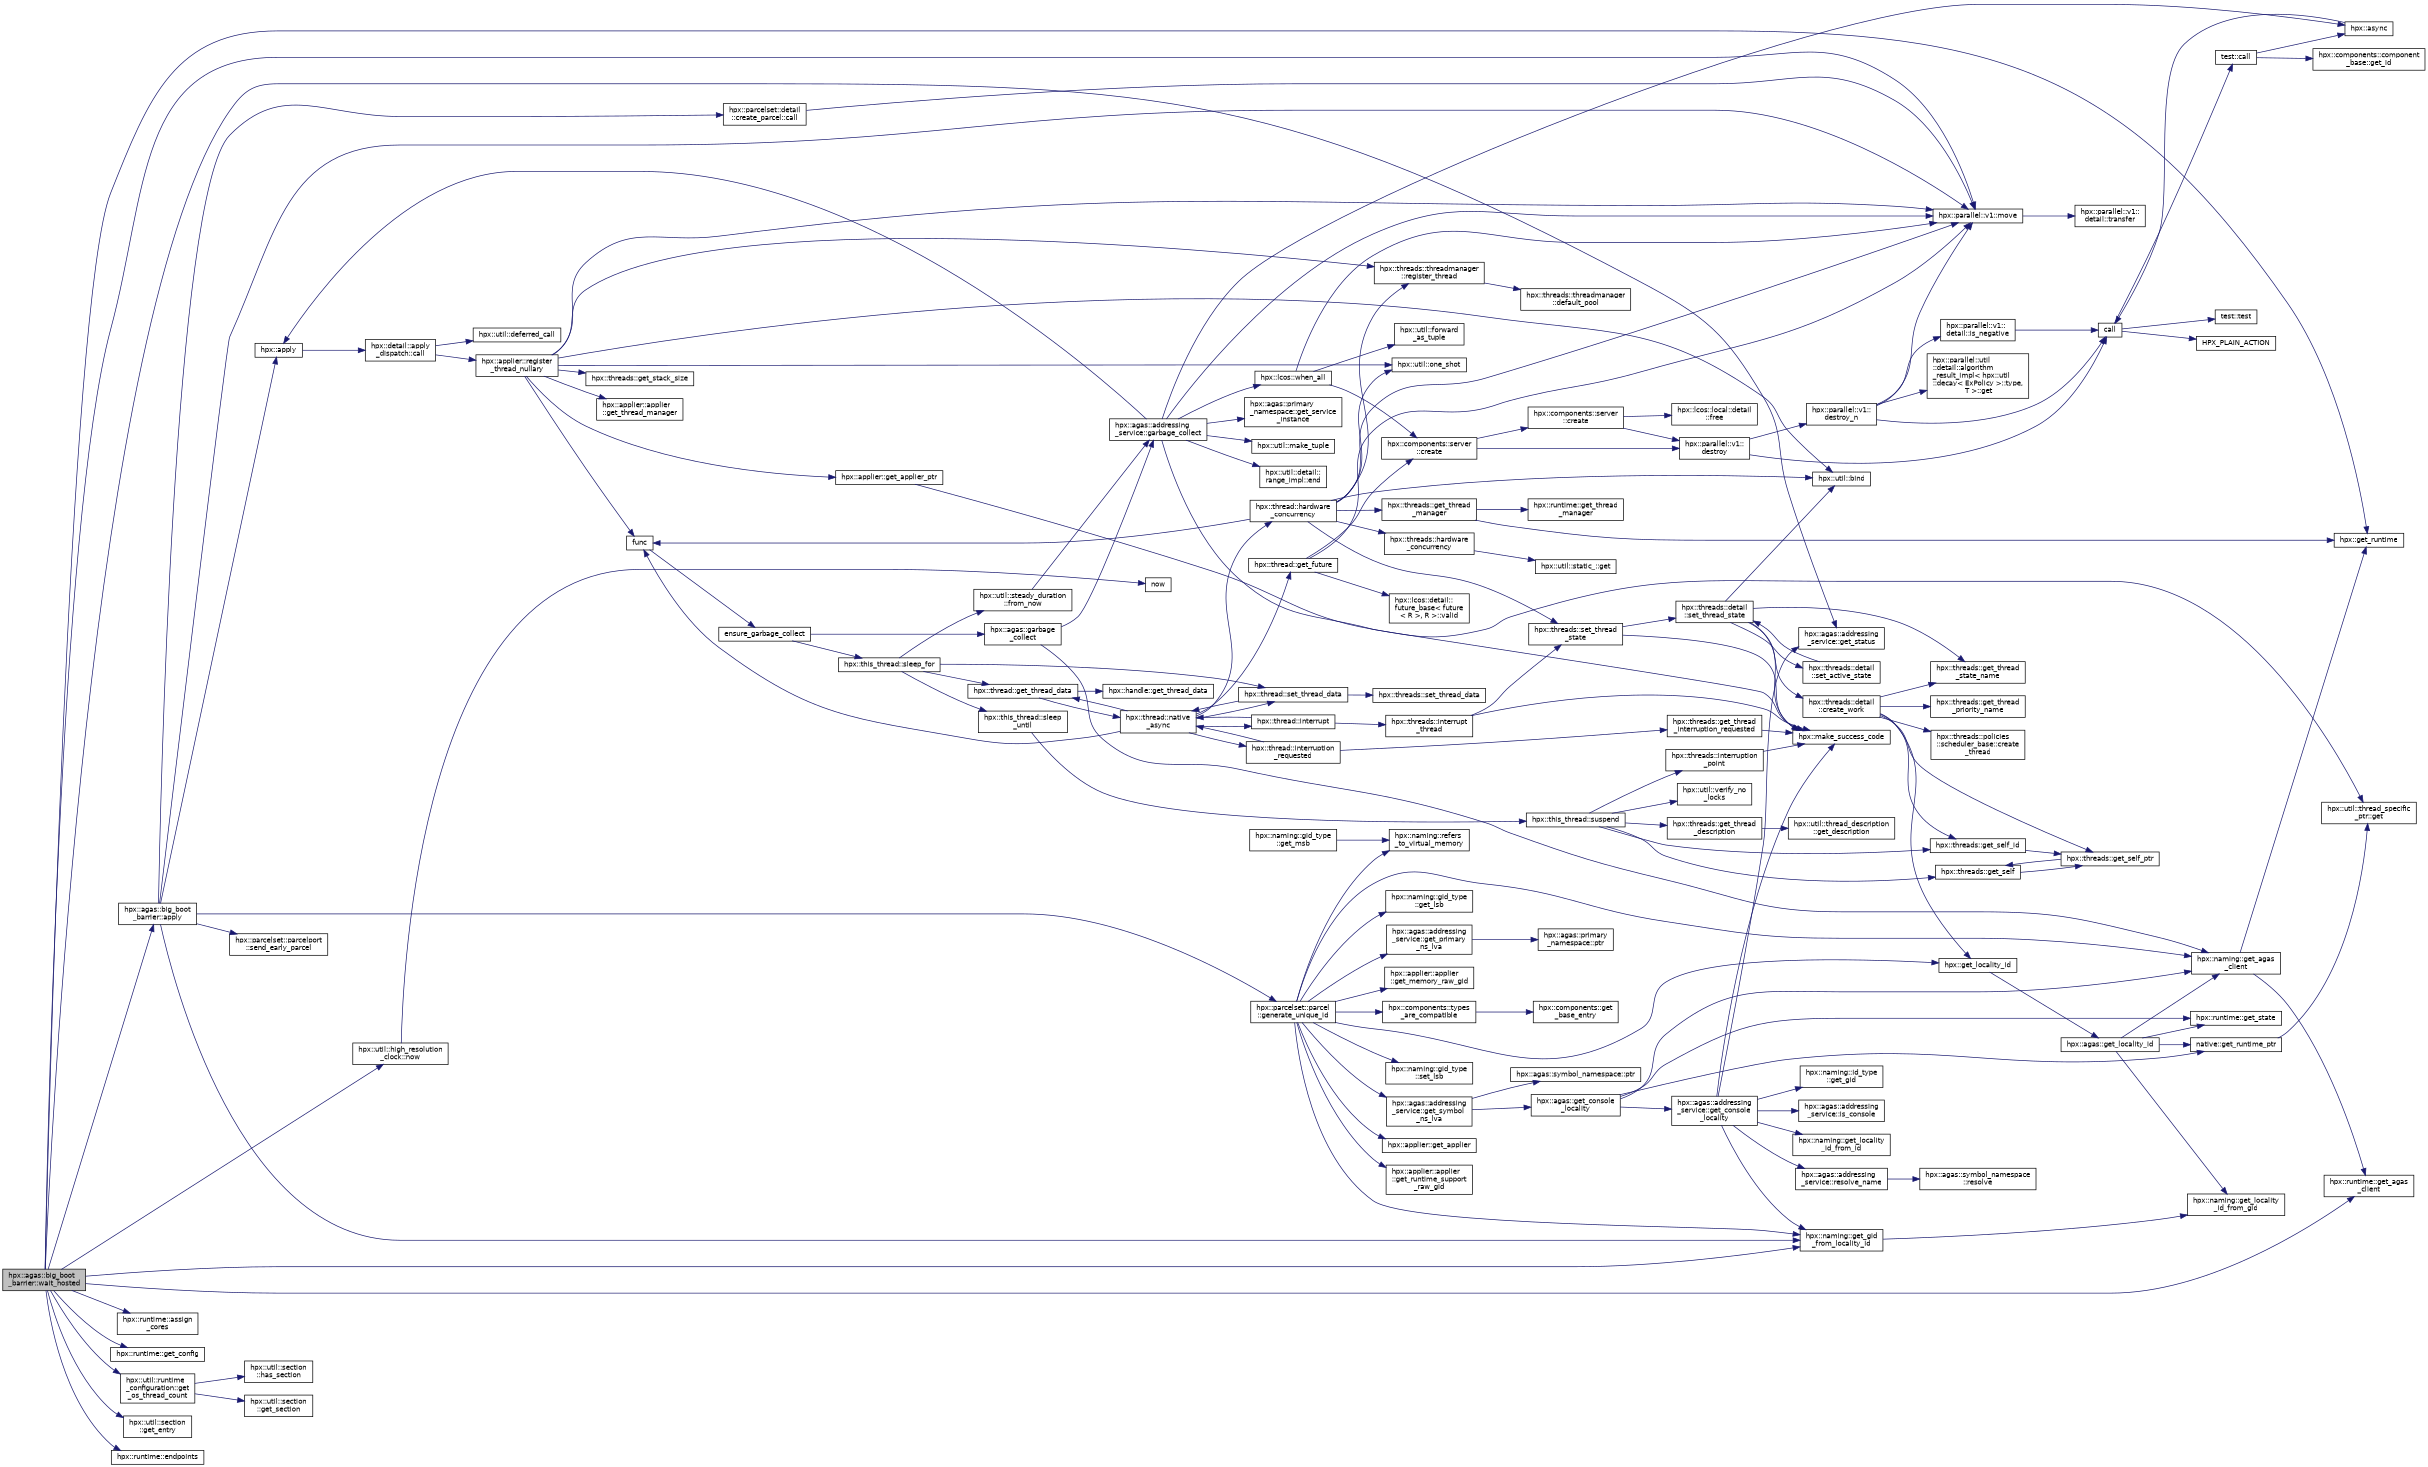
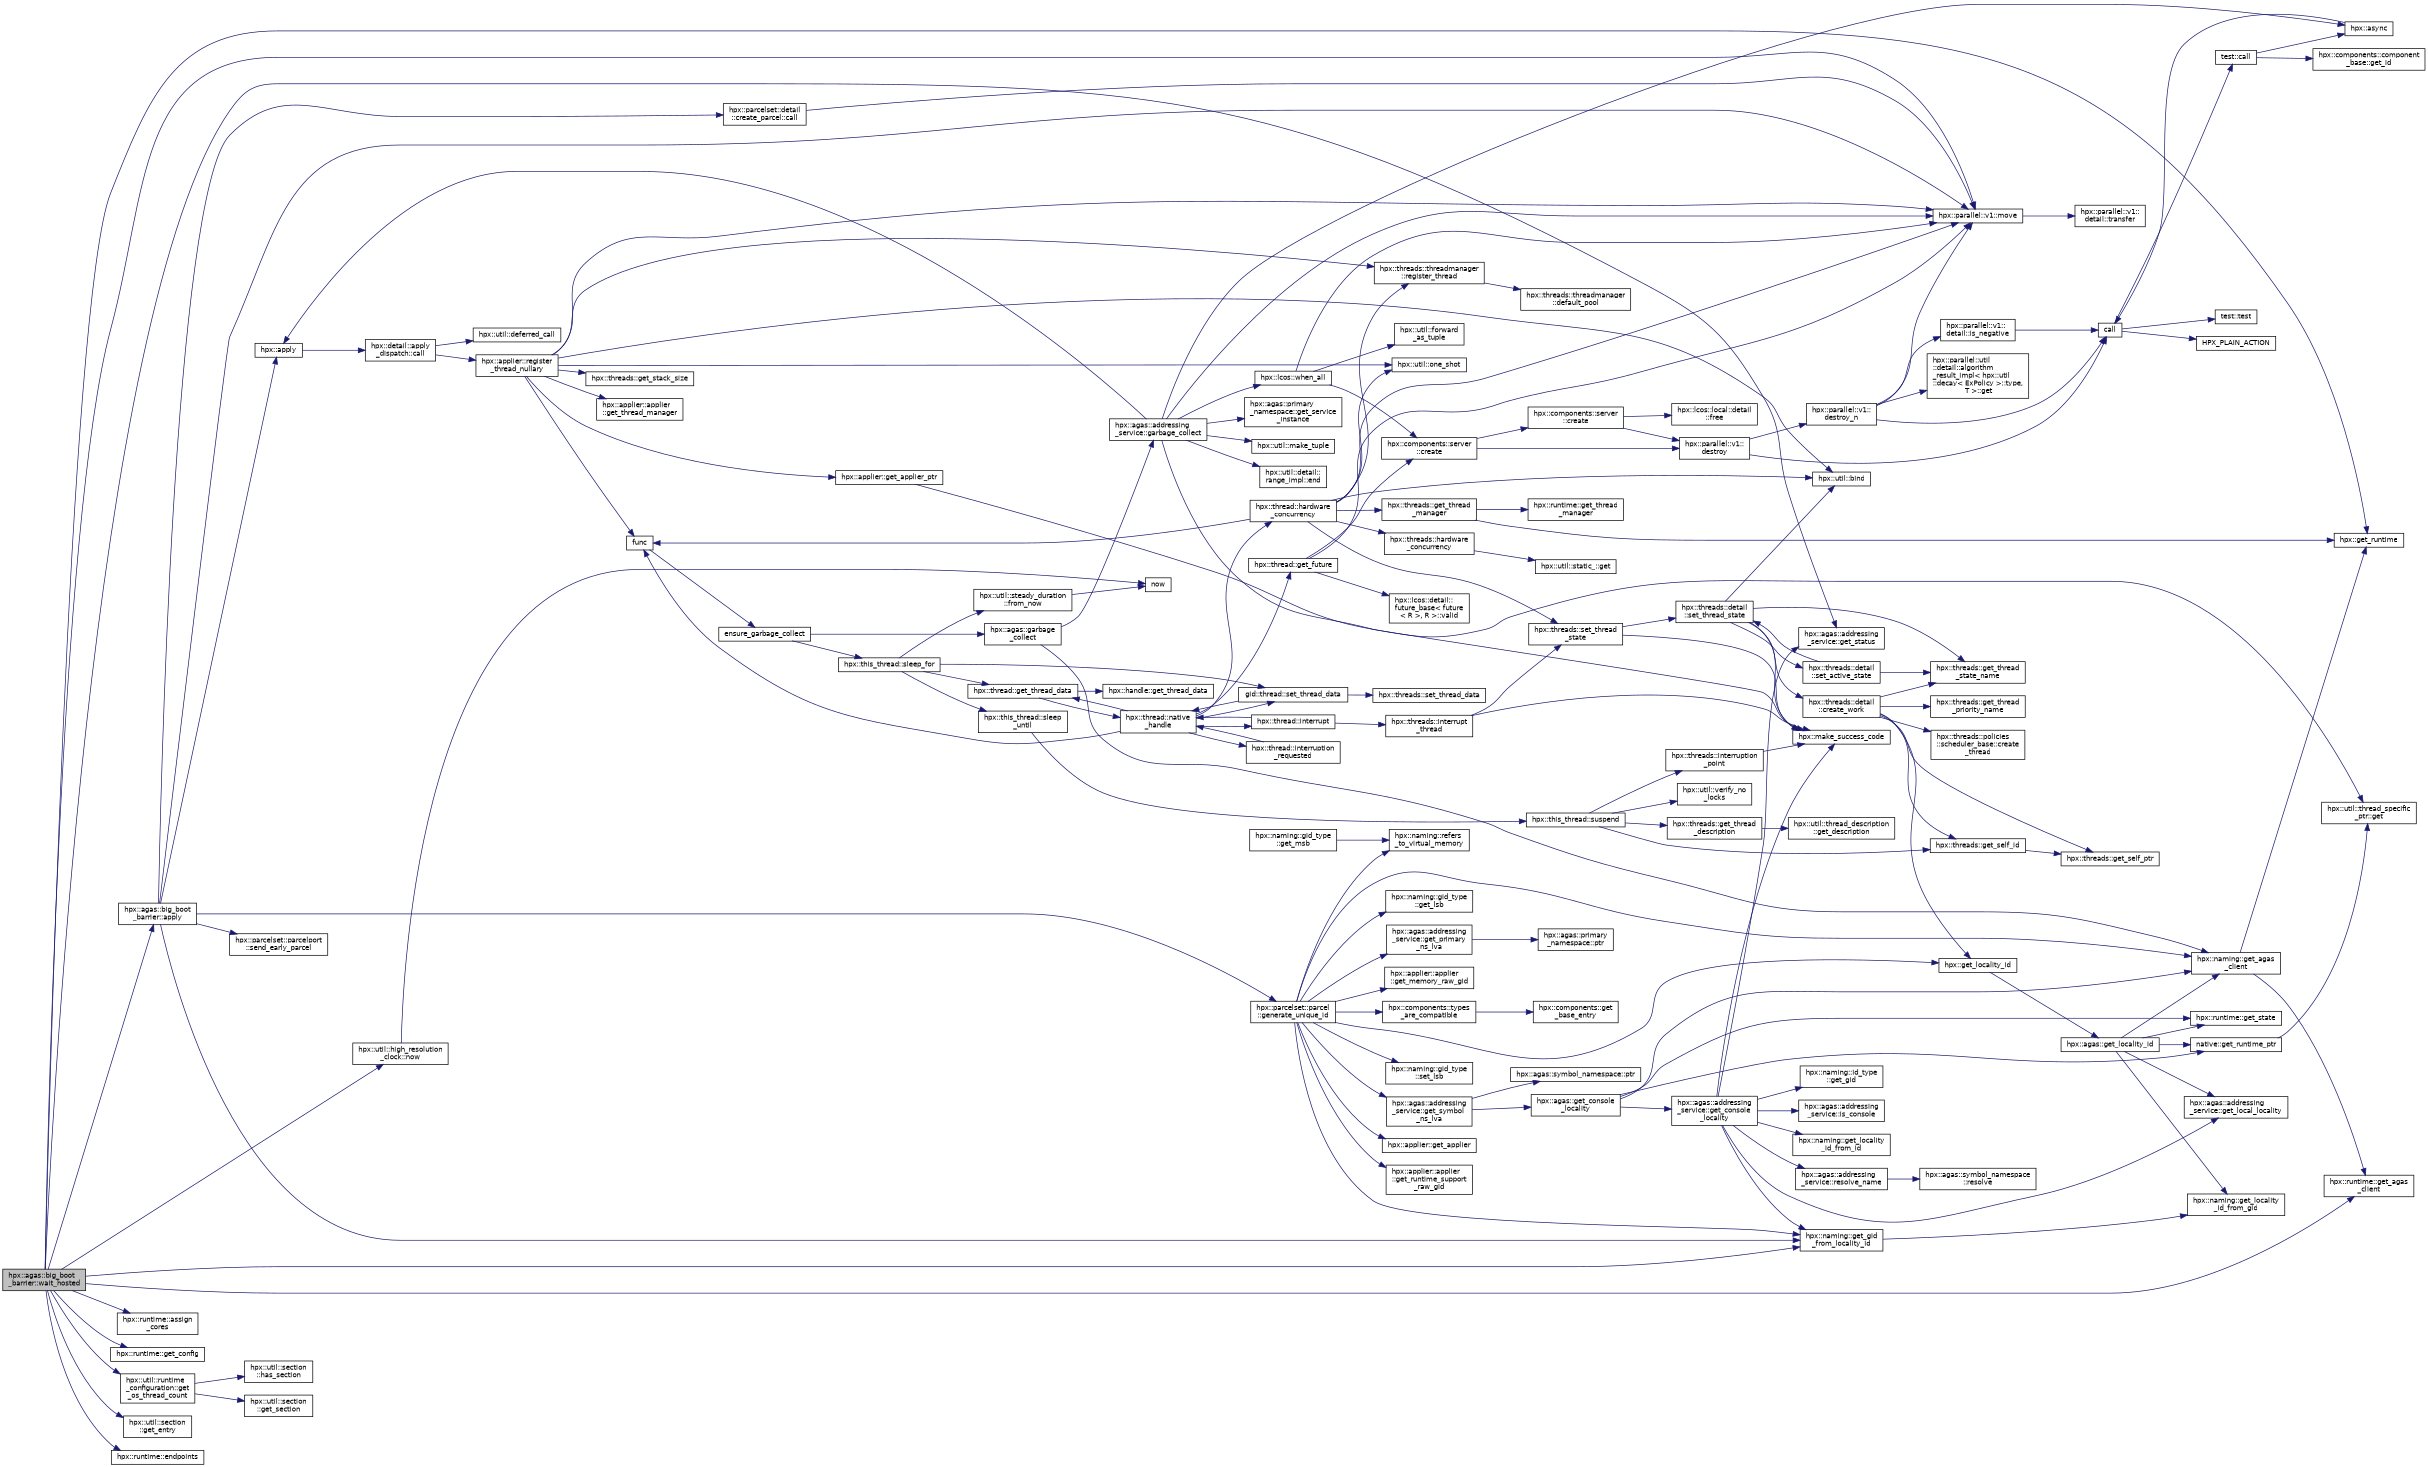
(1088, 517) -> (1105, 591)
none -> (1902, 672)
(1293, 695) -> (1293, 695)
(1158, 722) -> (1158, 722)
(1715, 726) -> none
(1978, 872) -> none
none -> (2236, 1107)
